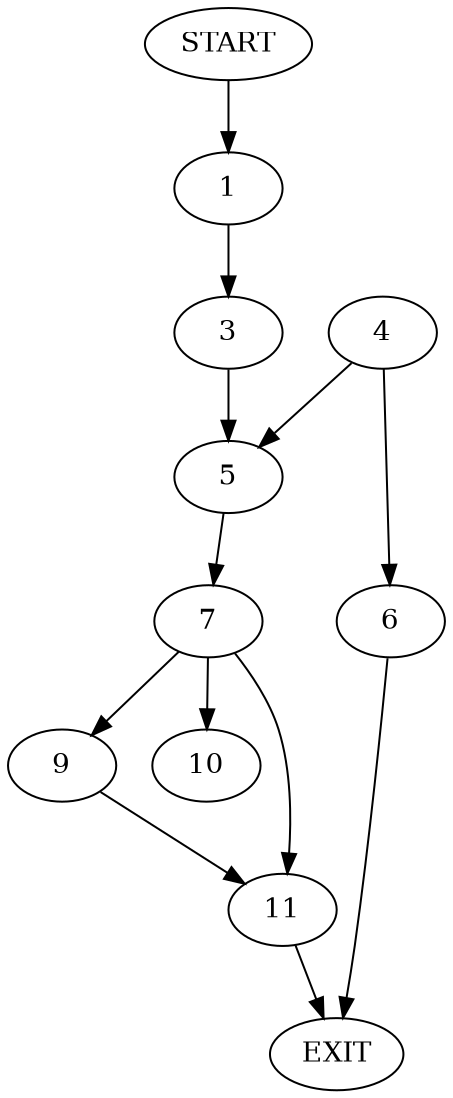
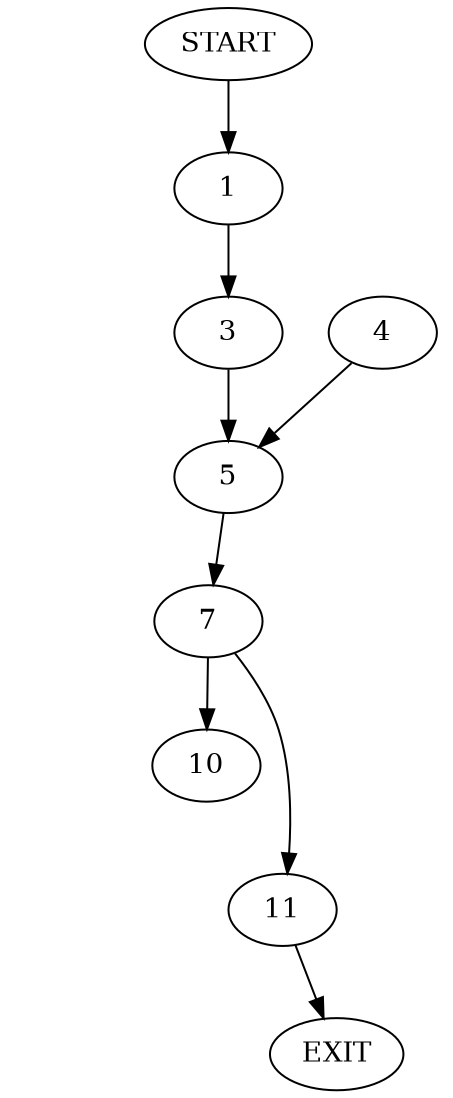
(391, 621) -> none
(62, 766) -> none
